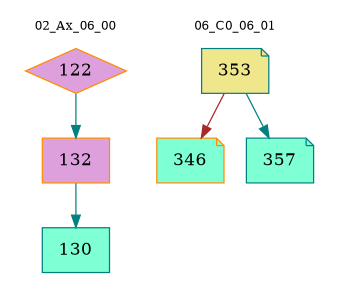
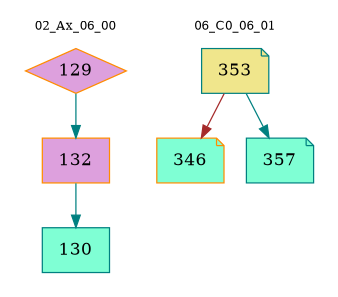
(76, 71) -> (76, 71)
